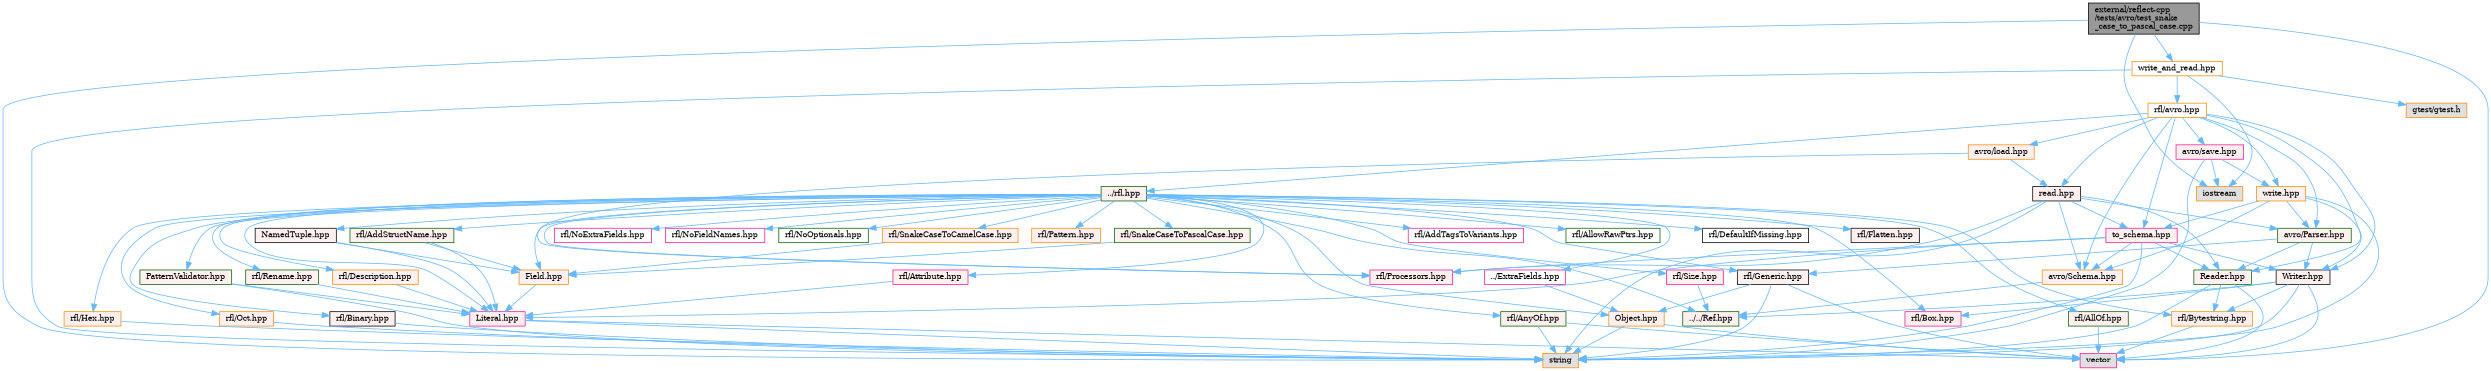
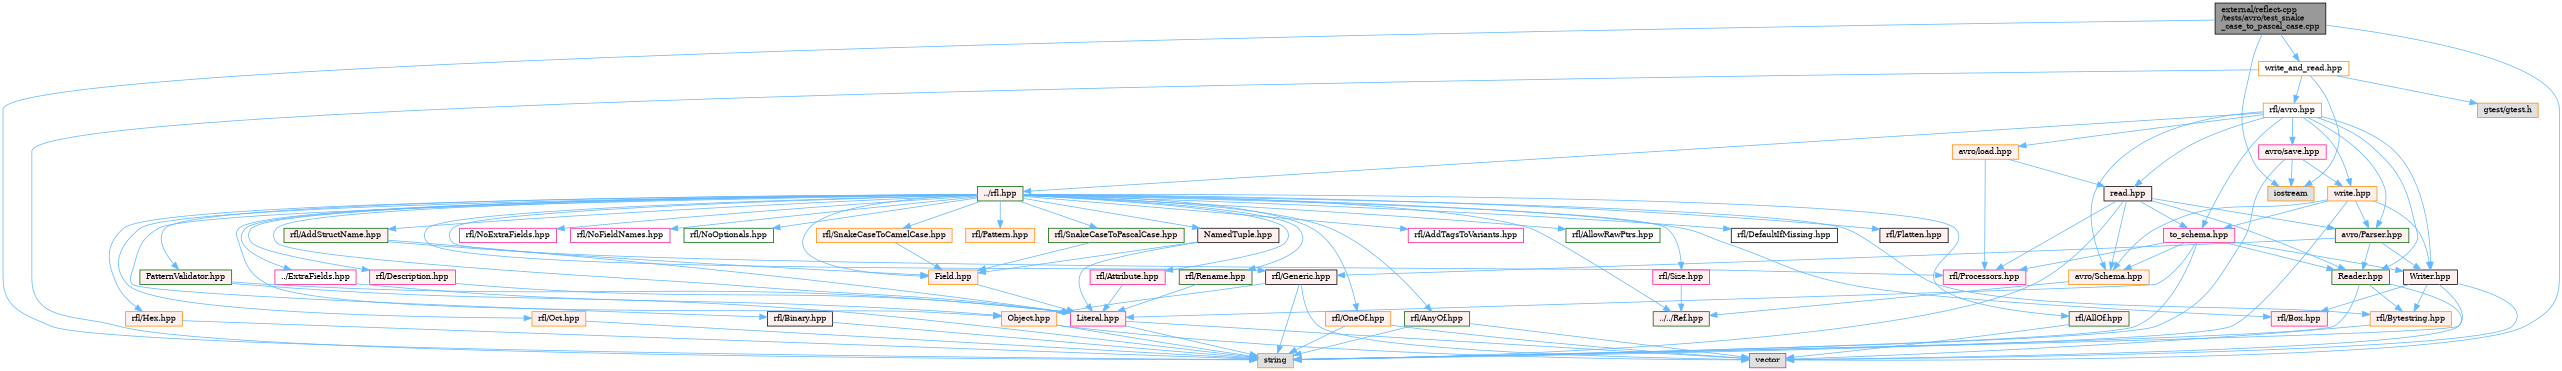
(375, 277) -> (413, 277)
(2012, 304) -> none
none -> (1358, 319)
